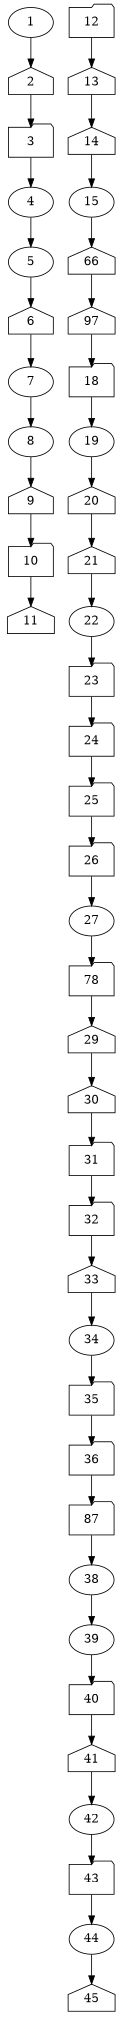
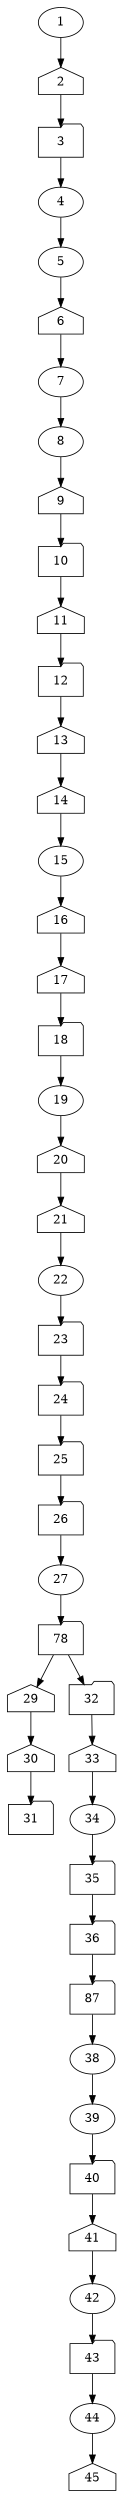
(92, 262) -> (61, 921)
(92, 322) -> (61, 981)
none -> (61, 646)
(92, 1186) -> (74, 1666)
